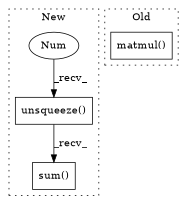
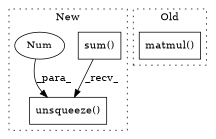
(71, 78) -> (54, 78)
(54, 140) -> (86, 75)
